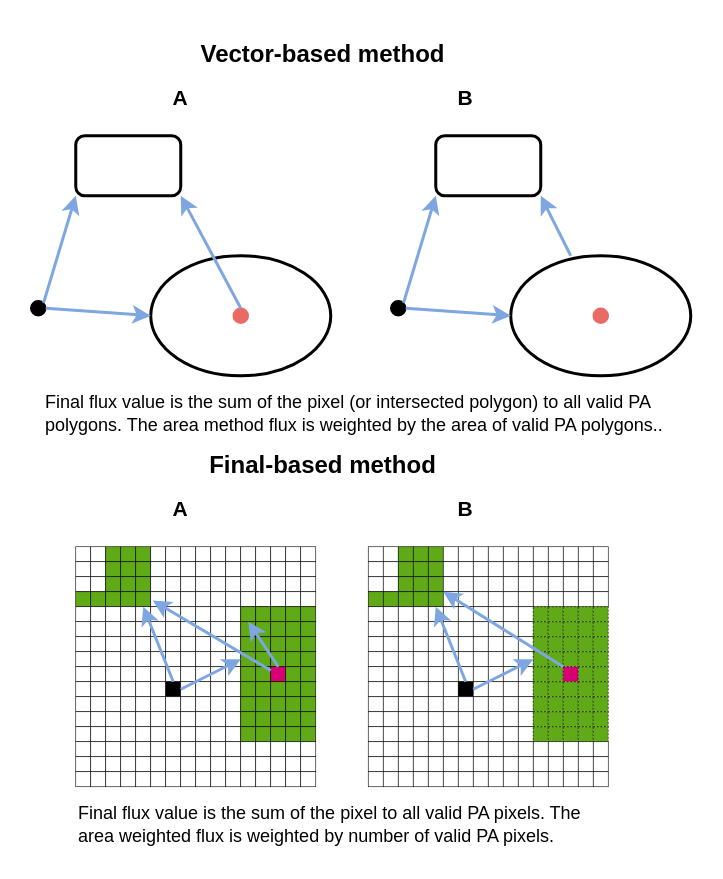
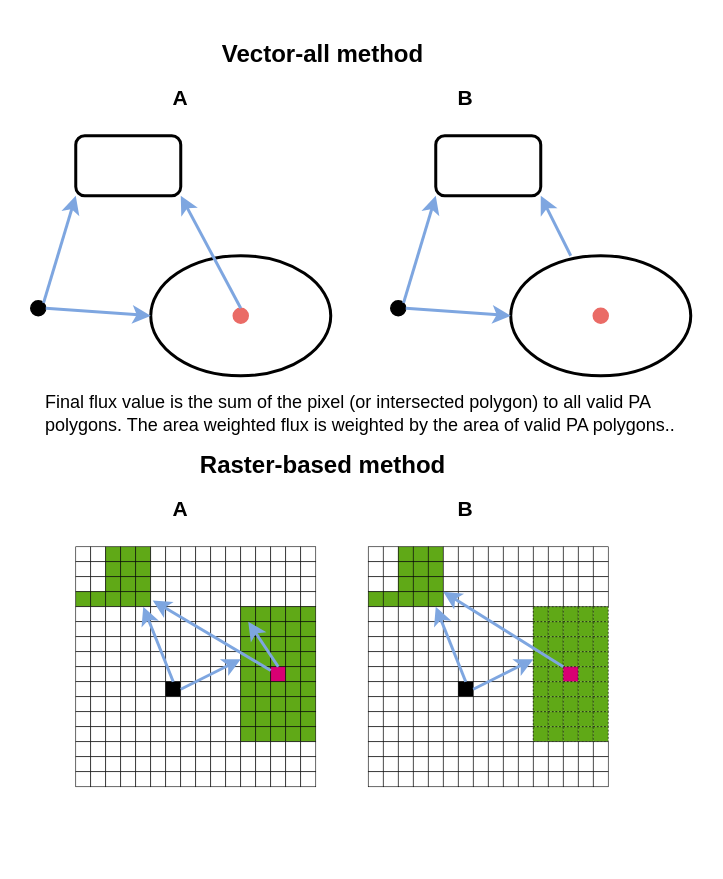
(323, 53) -> (323, 53)
(369, 413) -> (369, 413)
(323, 464) -> (323, 464)
(342, 824) -> none
